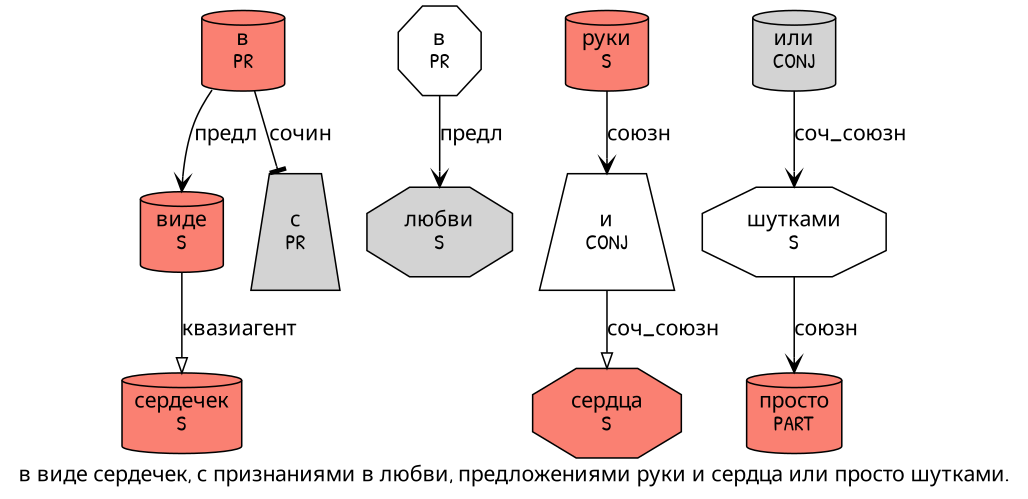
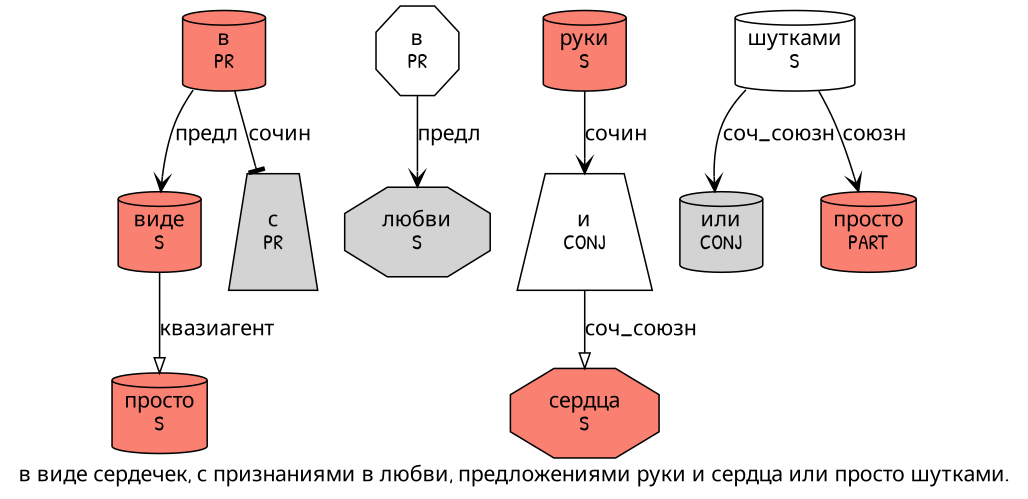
(794, 131) -> (720, 129)
(639, 135) -> (616, 135)
(794, 232) -> (795, 51)
(182, 413) -> (160, 413)
